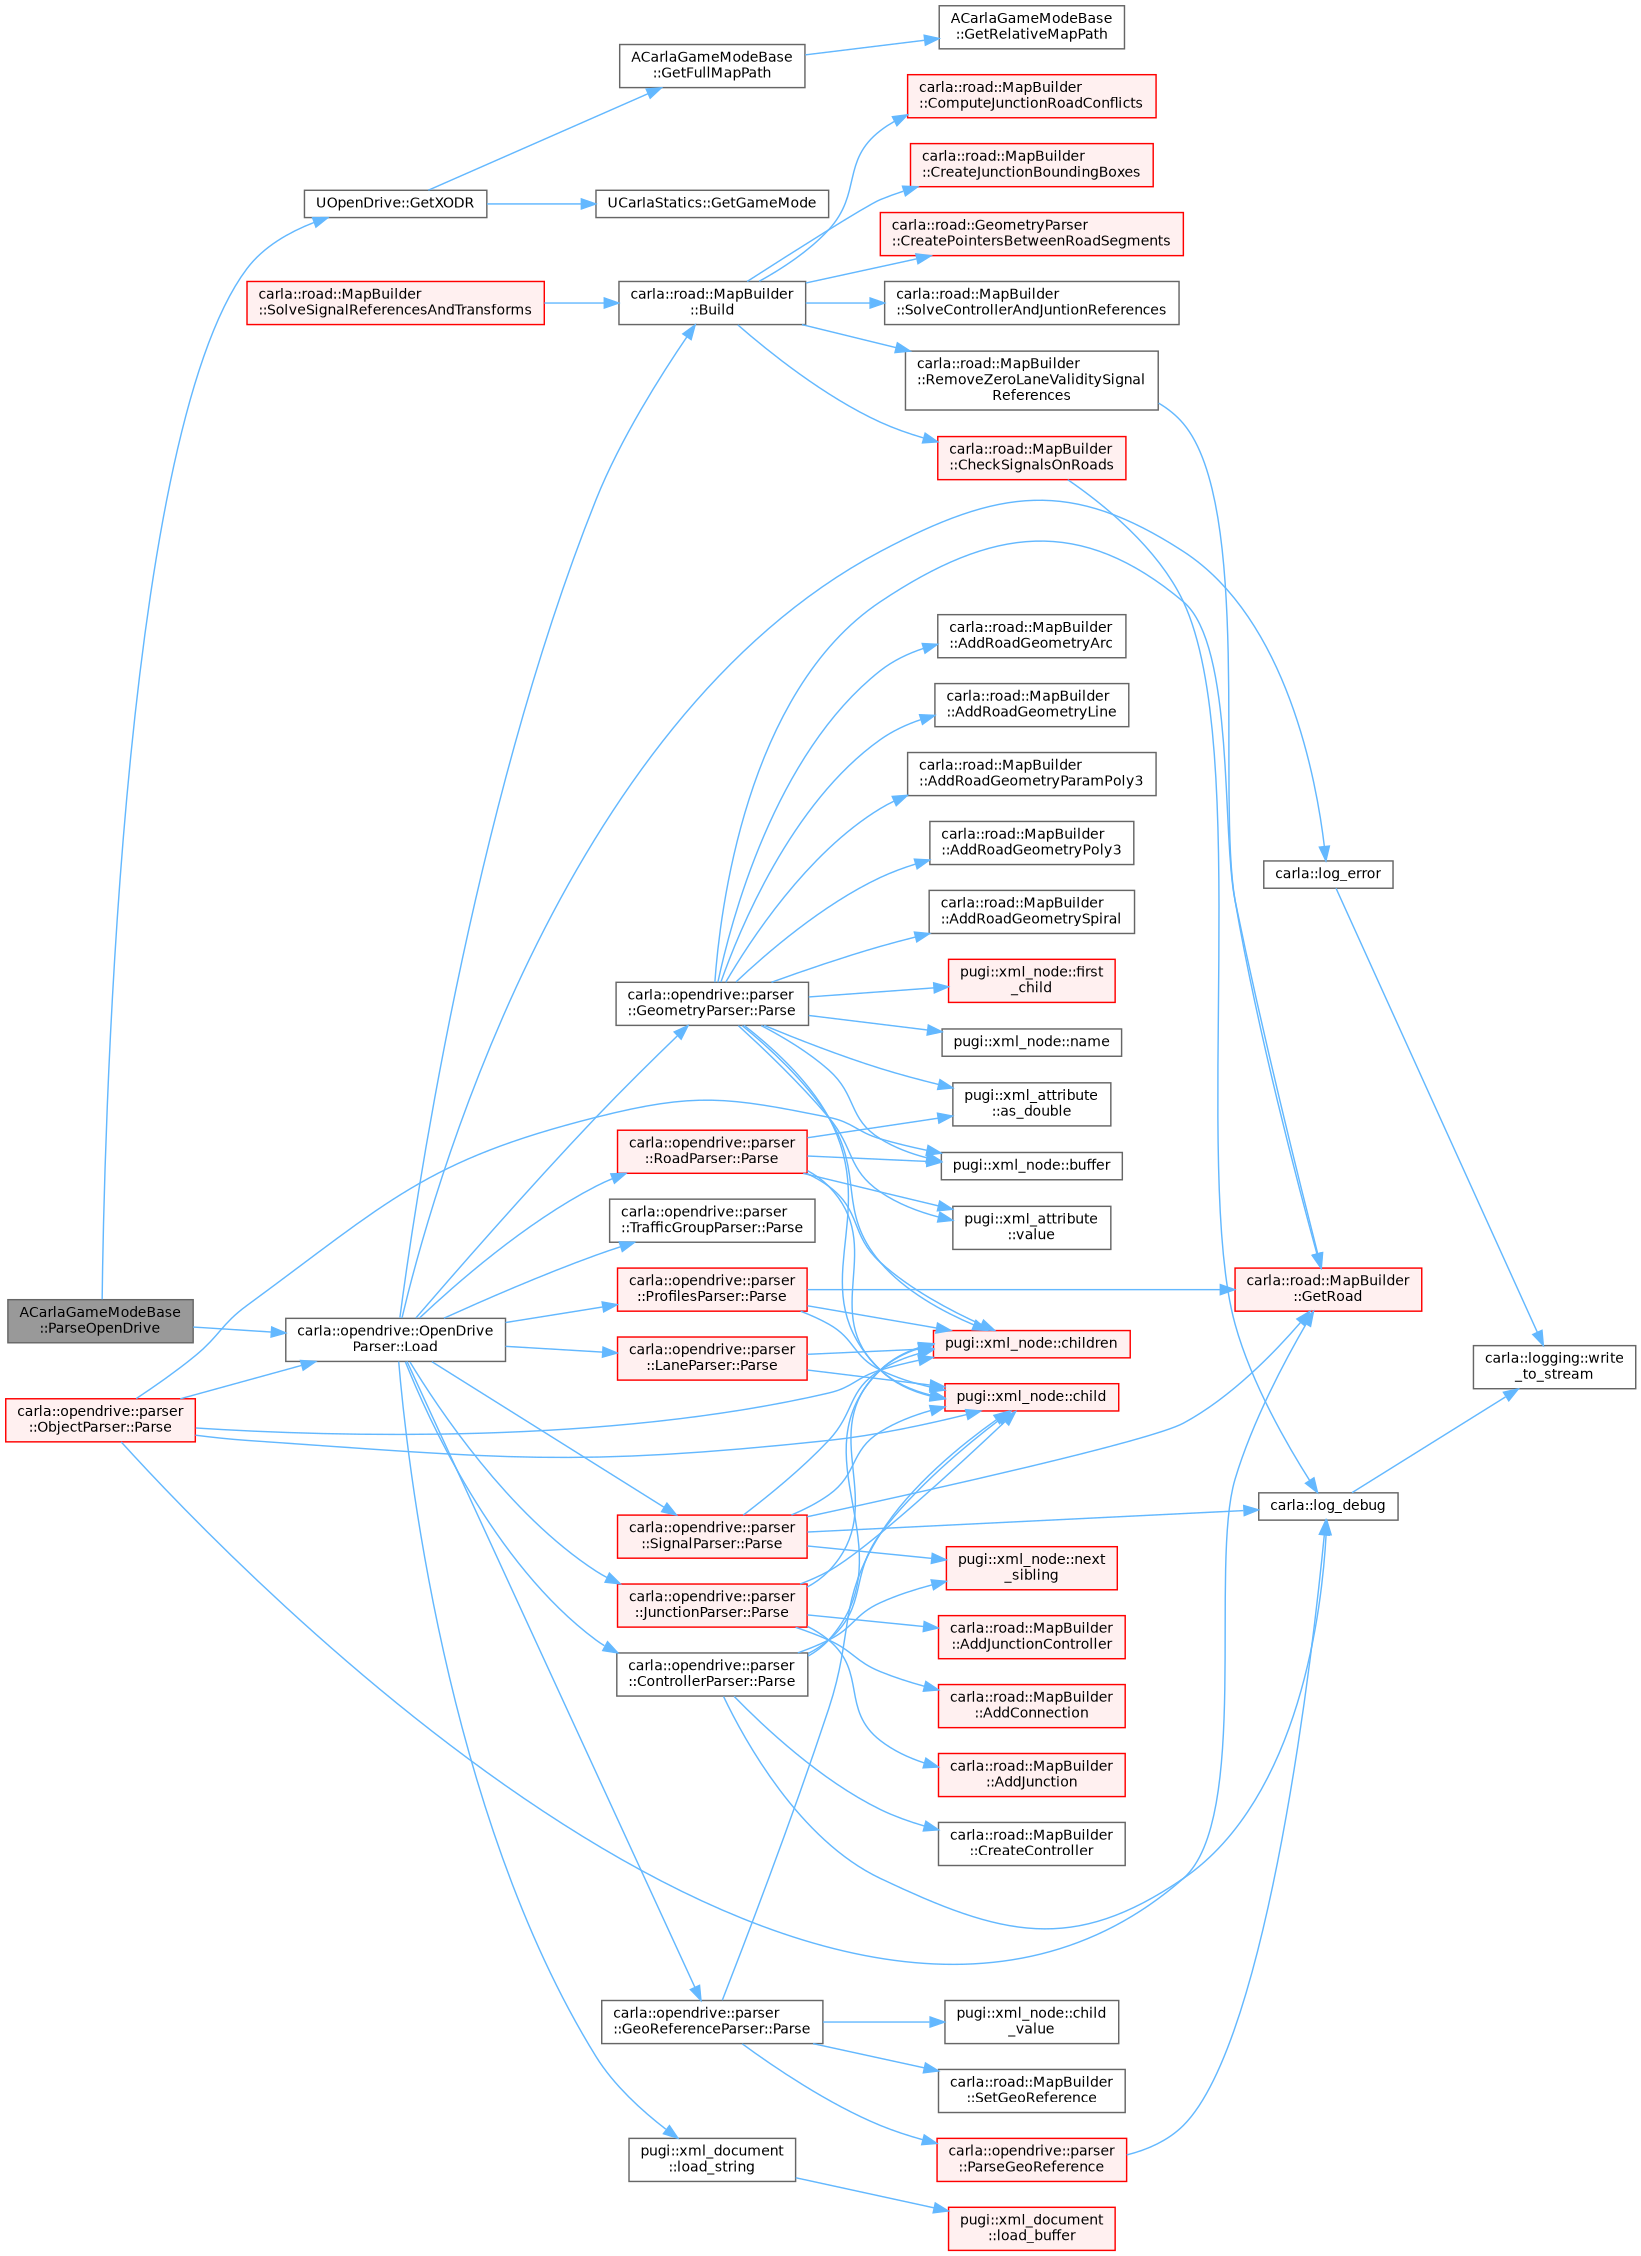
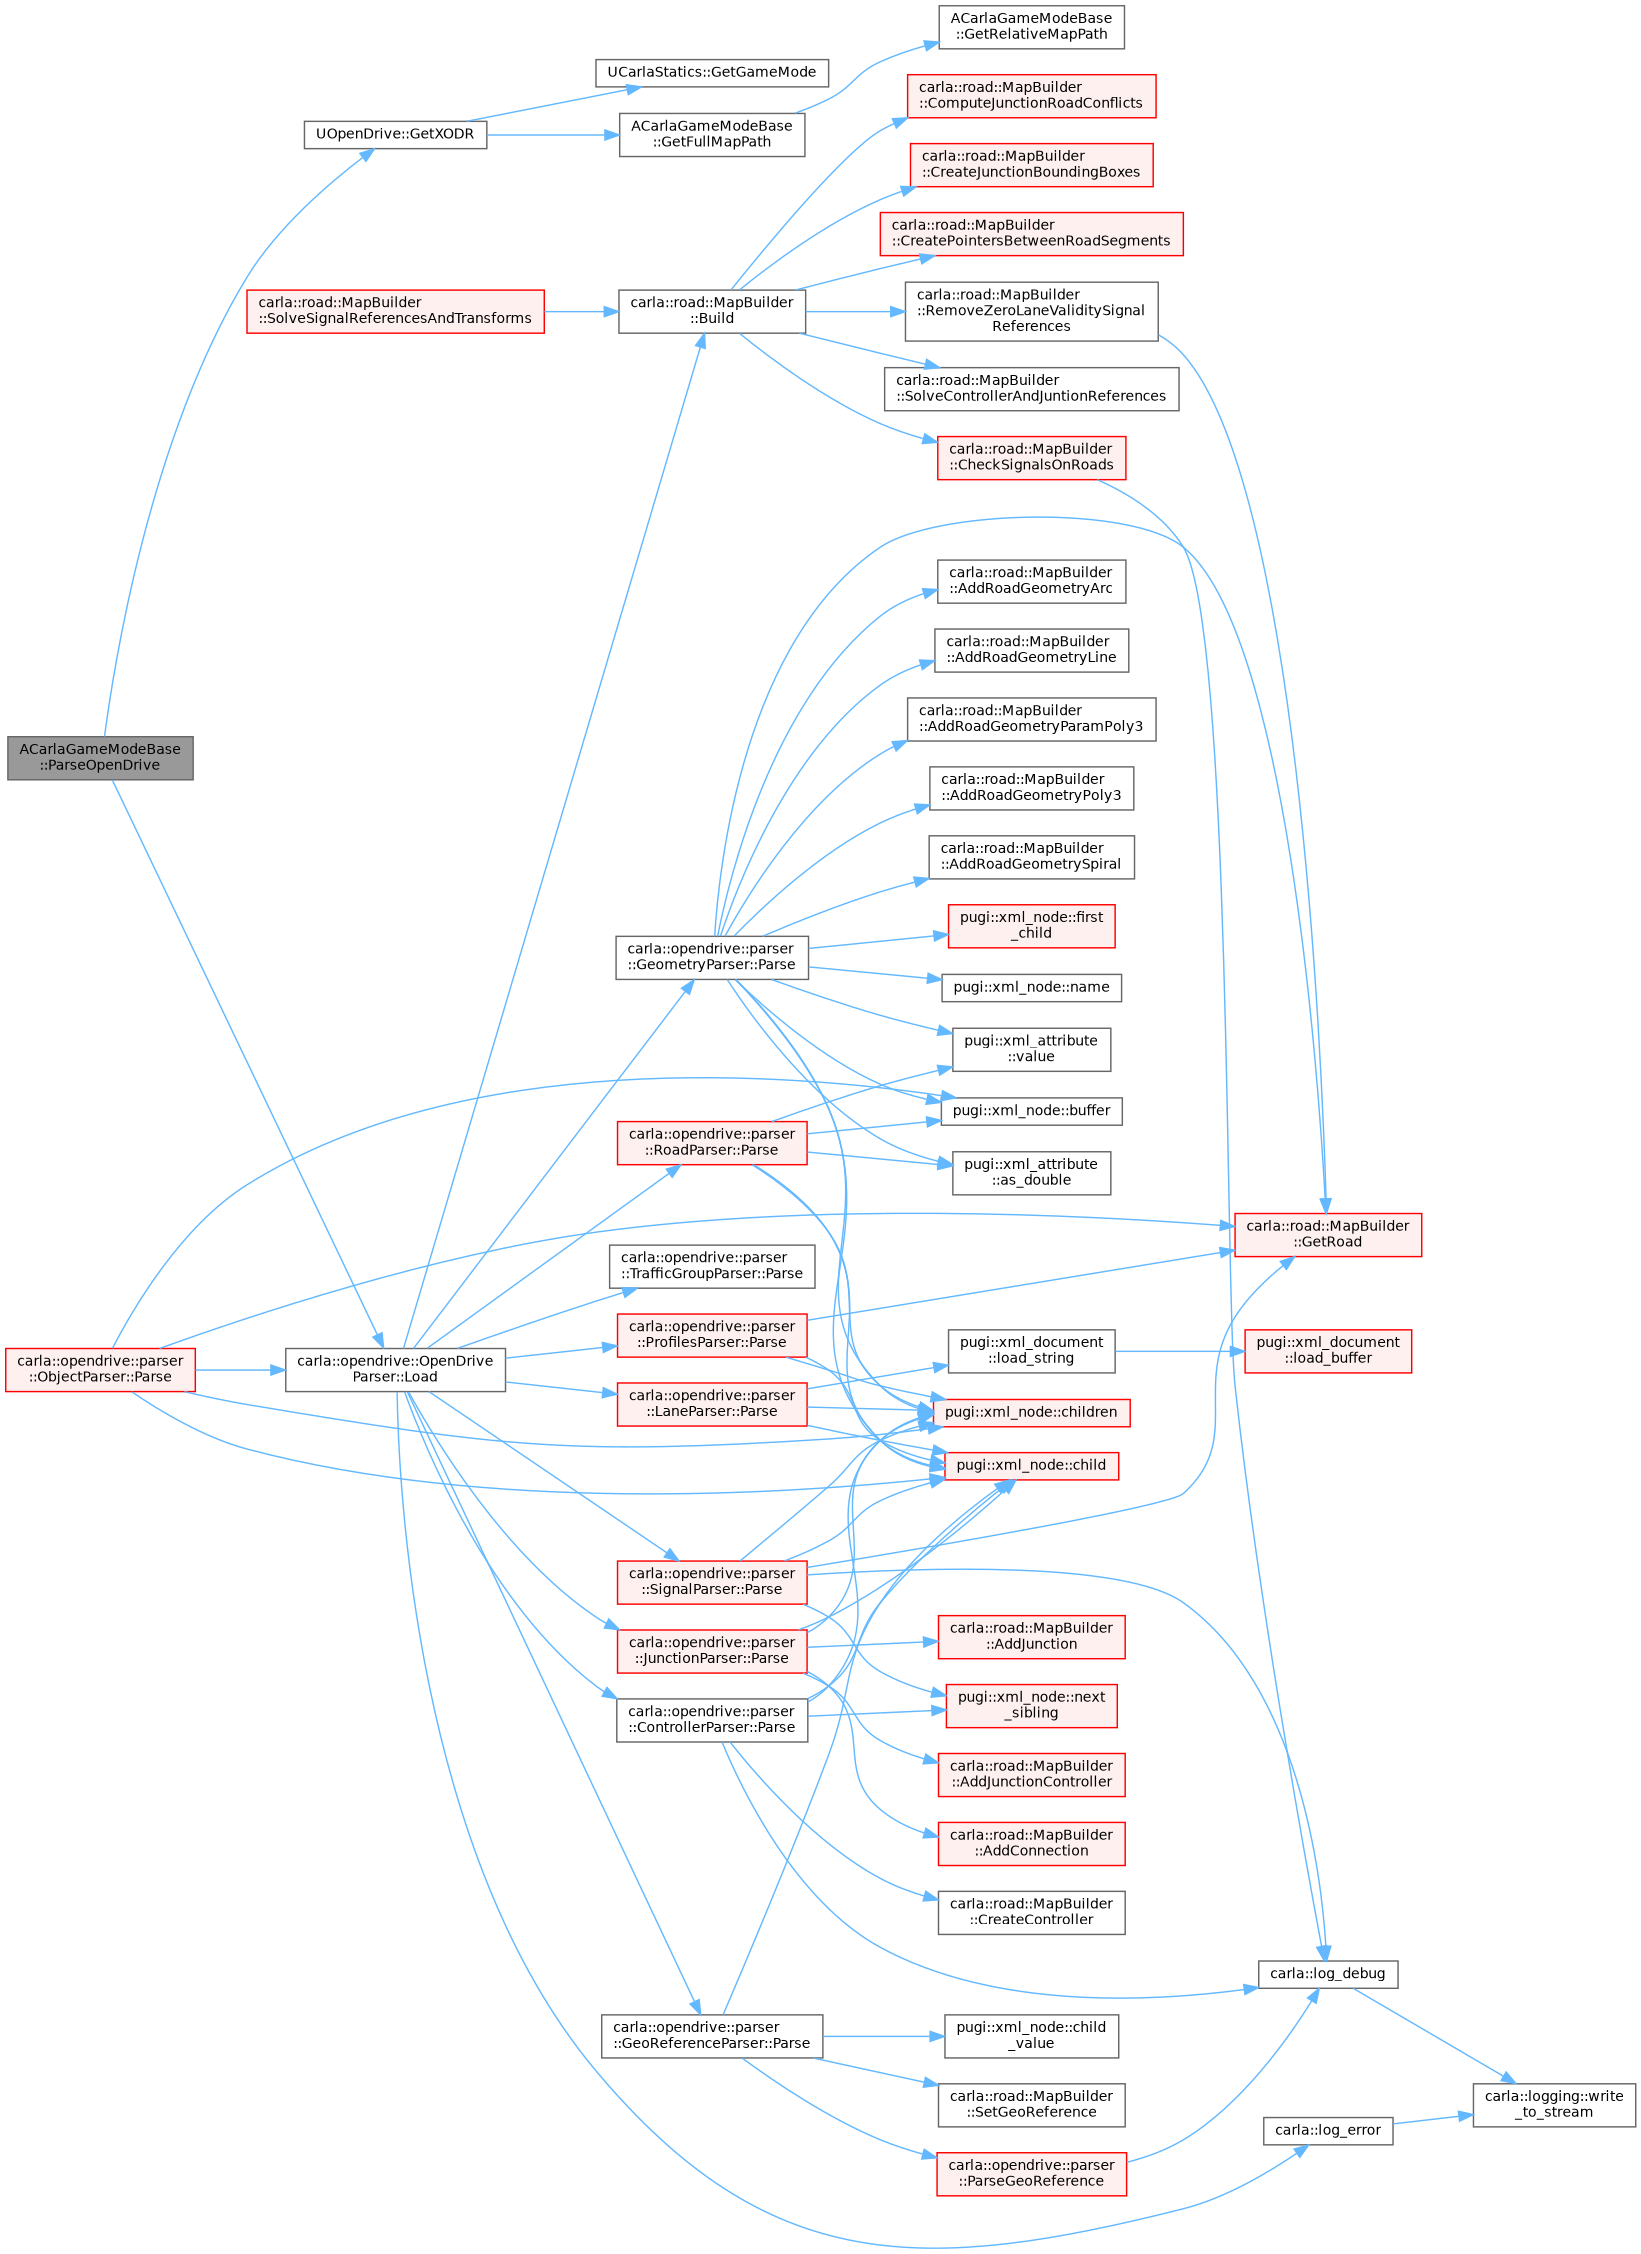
(1032, 234) -> (1032, 234)
(480, 1788) -> (886, 1376)
